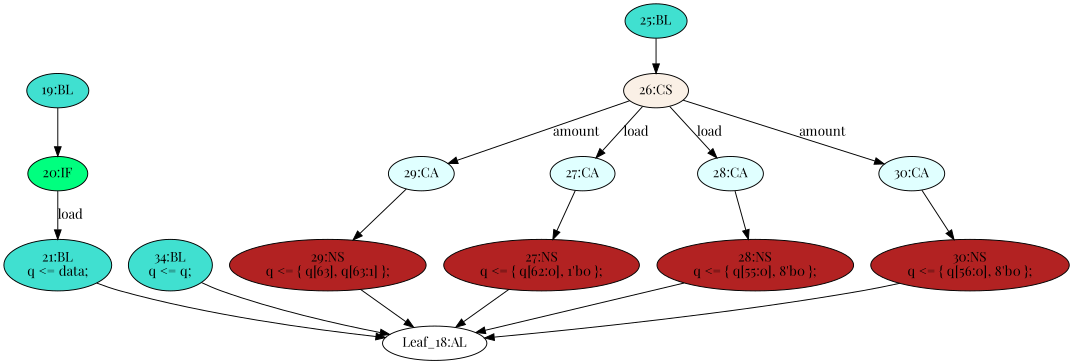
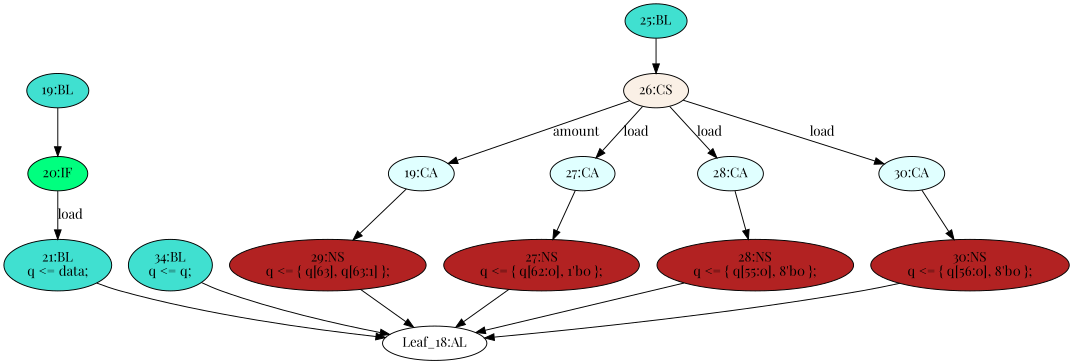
(823, 132) -> (823, 132)
(421, 174) -> (421, 174)
